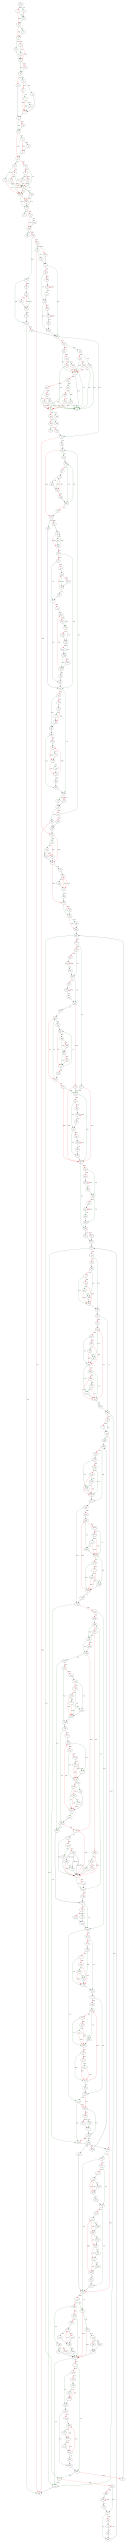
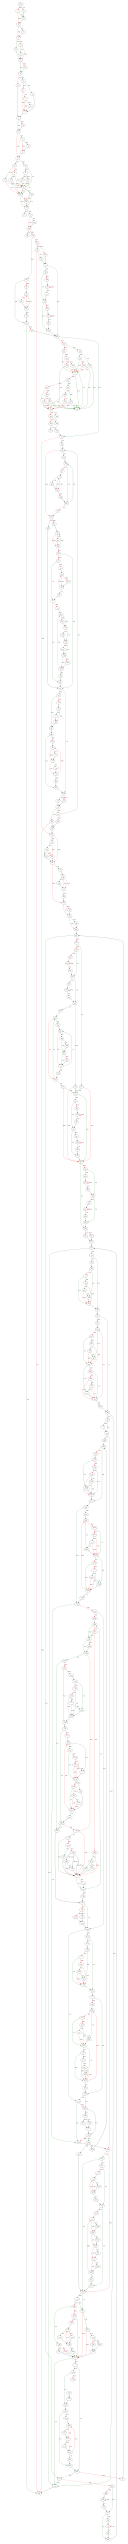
none -> (85, 2075)
(73, 2386) -> none
